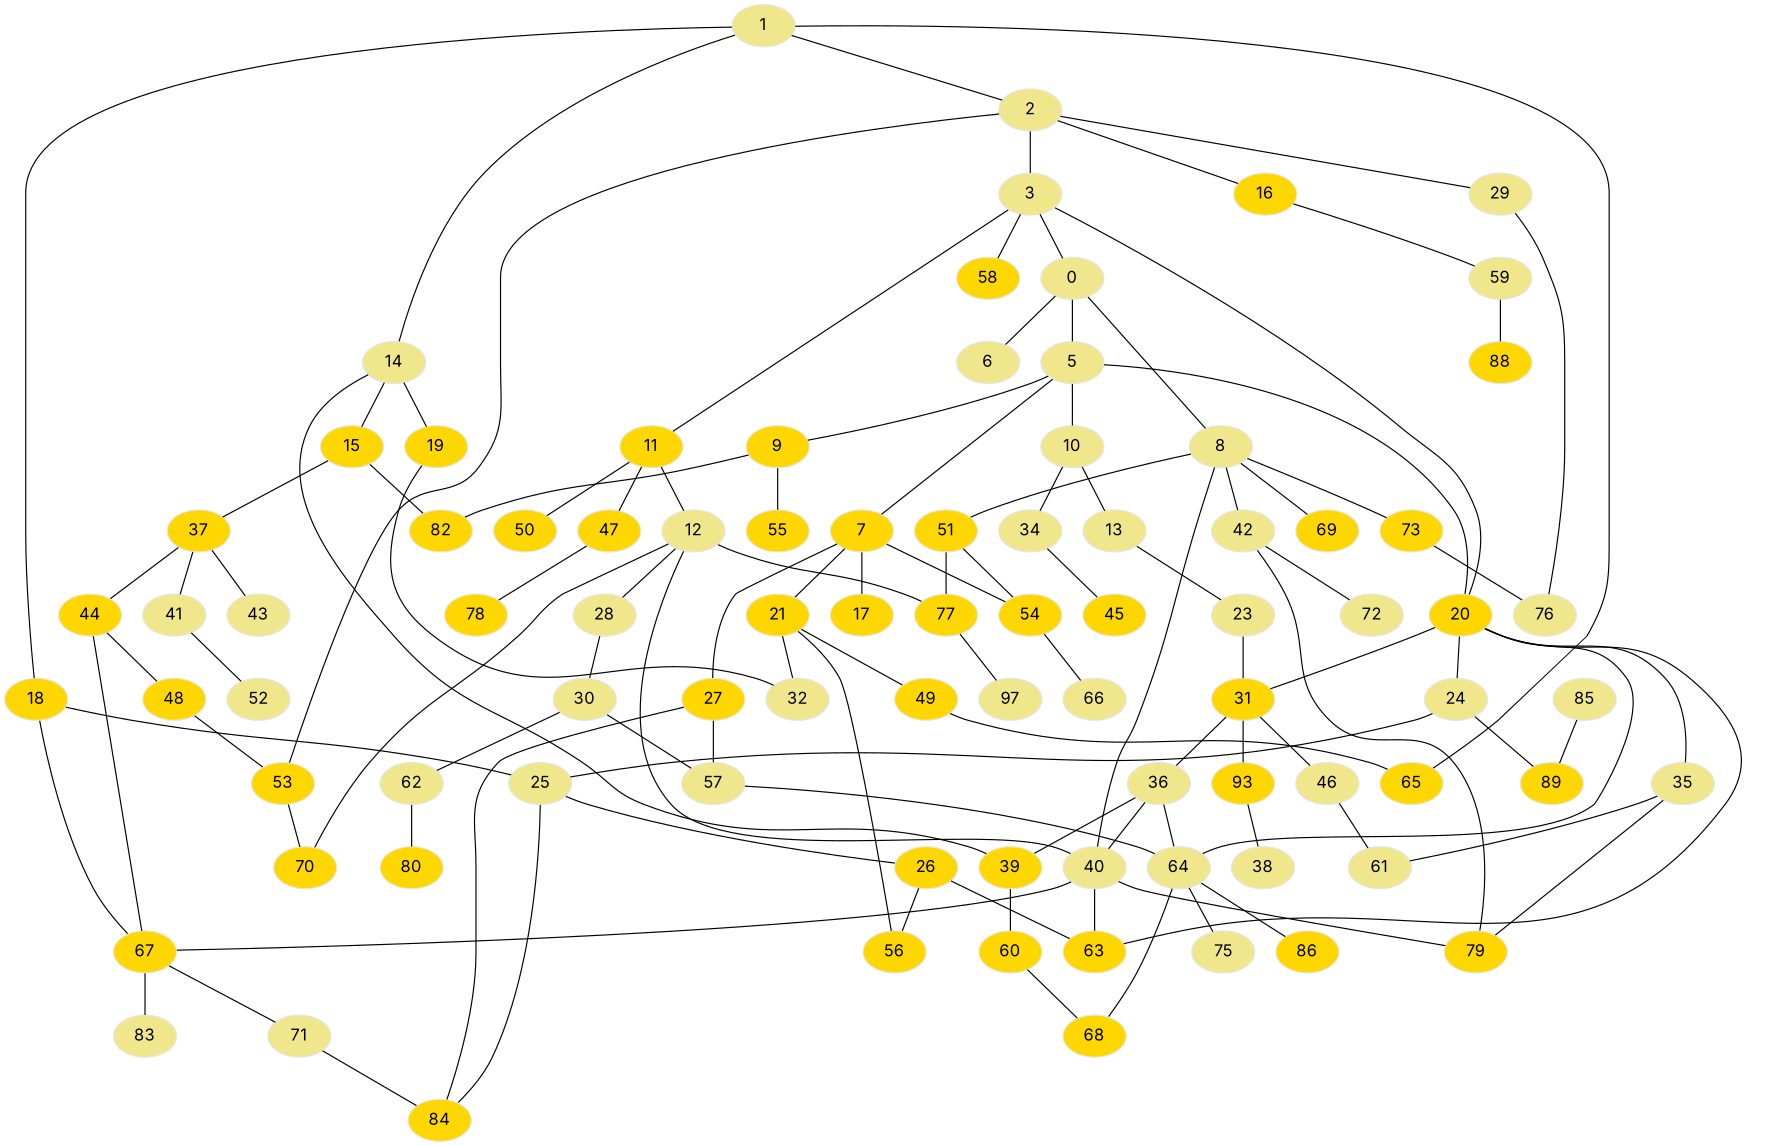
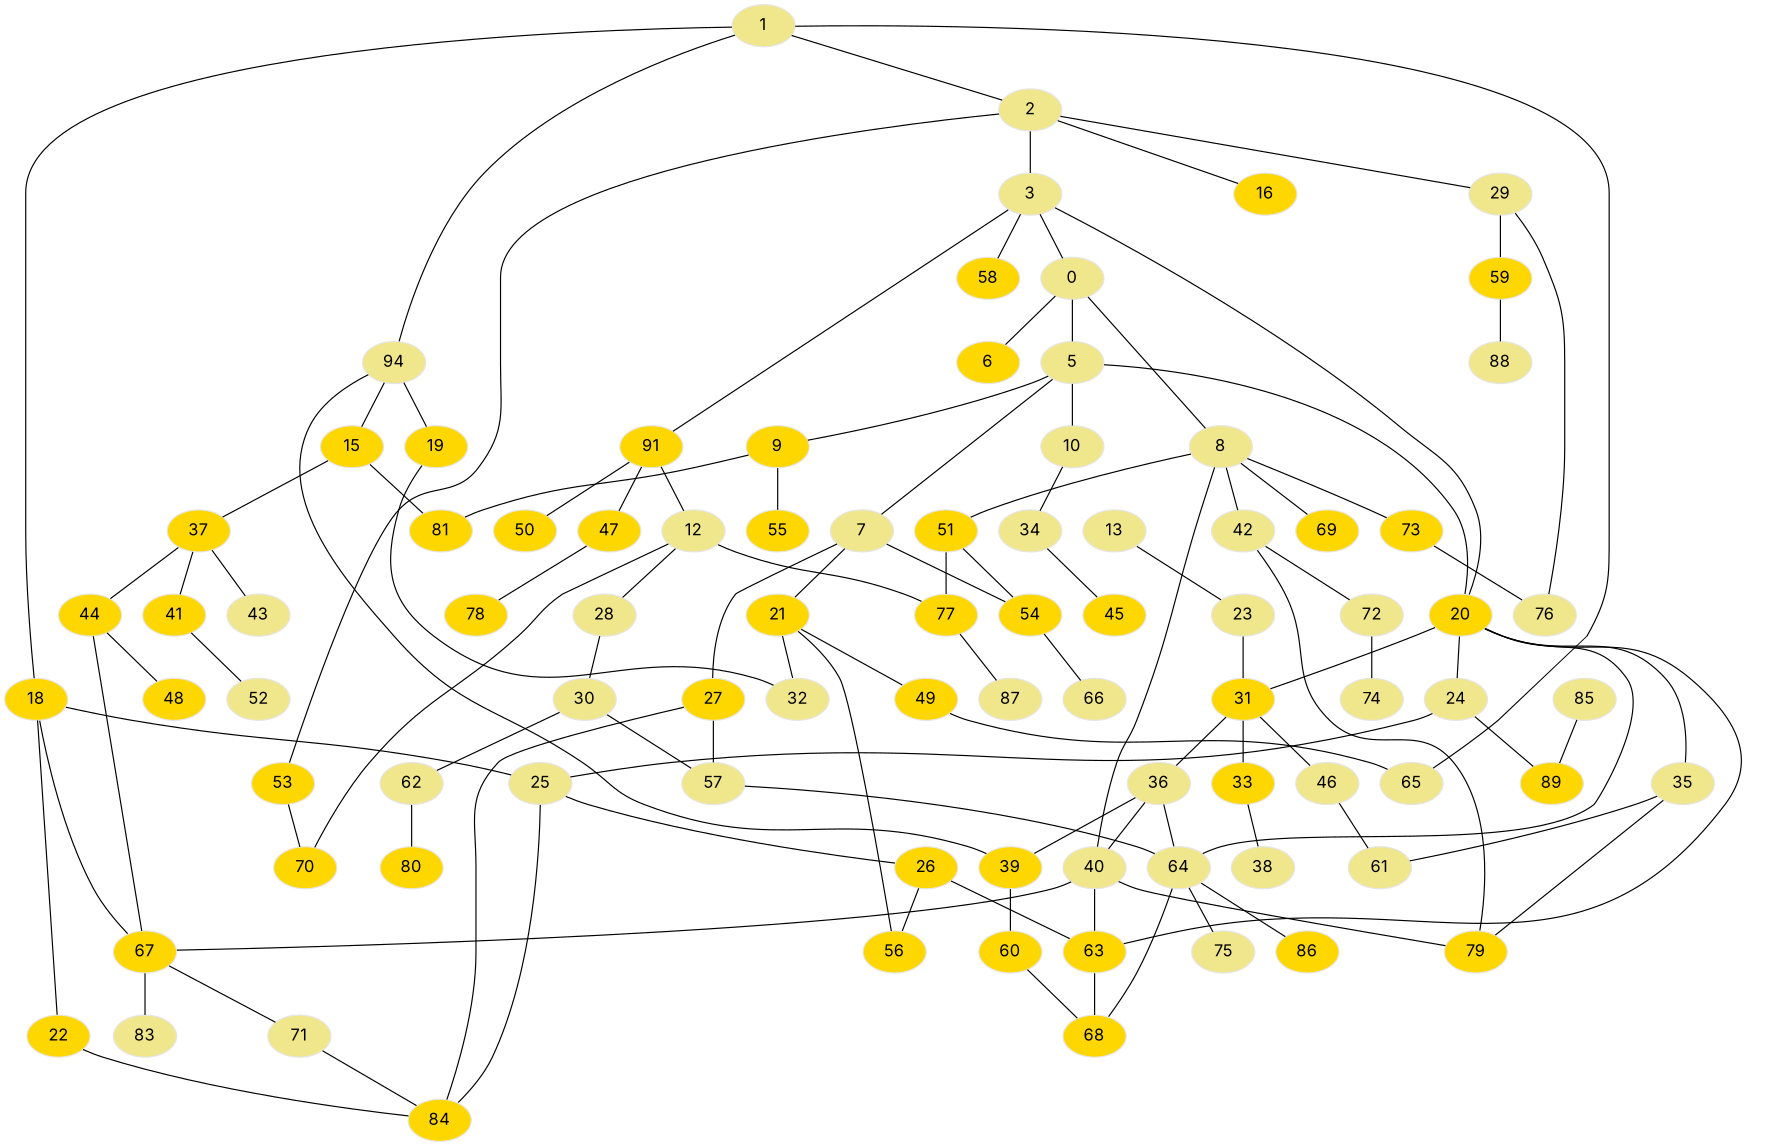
(1385, 233) -> (1500, 236)
(1500, 278) -> (1500, 278)
(394, 363) -> (394, 363)
(988, 363) -> (988, 363)
(1500, 363) -> (1500, 363)
(651, 447) -> (651, 447)
(1093, 489) -> none
(441, 531) -> (441, 531)
(862, 531) -> (862, 531)
(174, 615) -> (174, 615)
(862, 615) -> none
(1010, 699) -> (1010, 699)
none -> (1372, 699)
(229, 741) -> none
(1243, 784) -> (1243, 784)
(1412, 784) -> (1412, 784)
(768, 837) -> none
none -> (1095, 994)
none -> (58, 1036)
